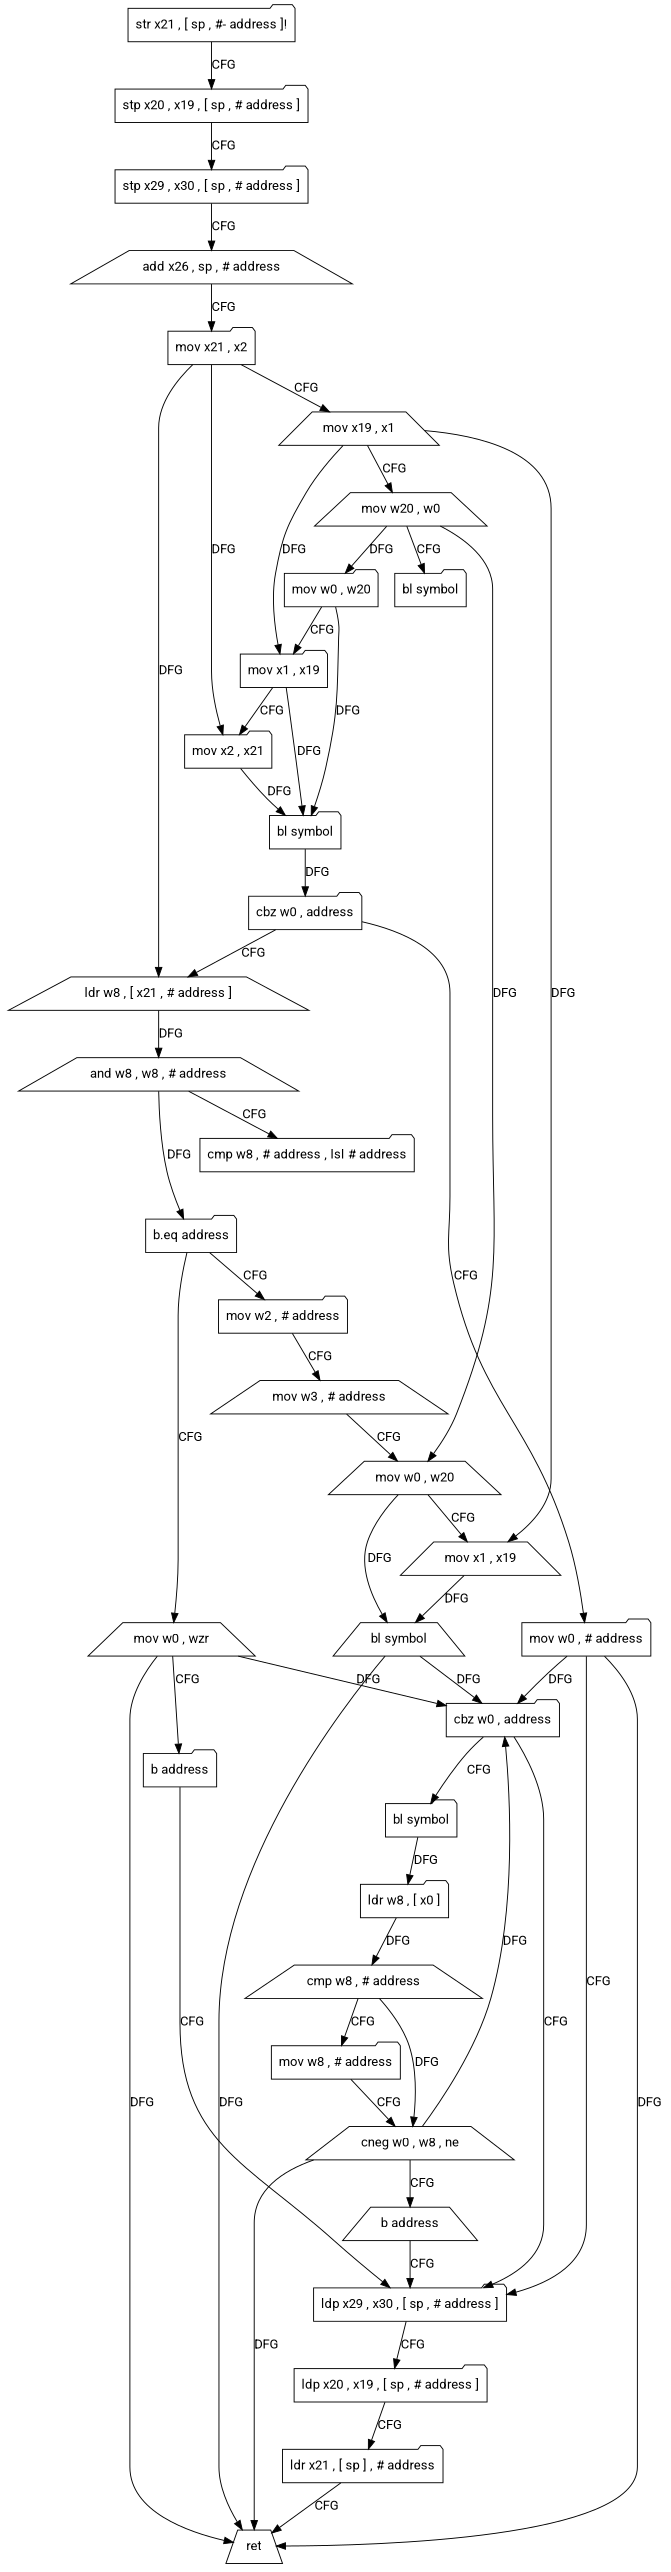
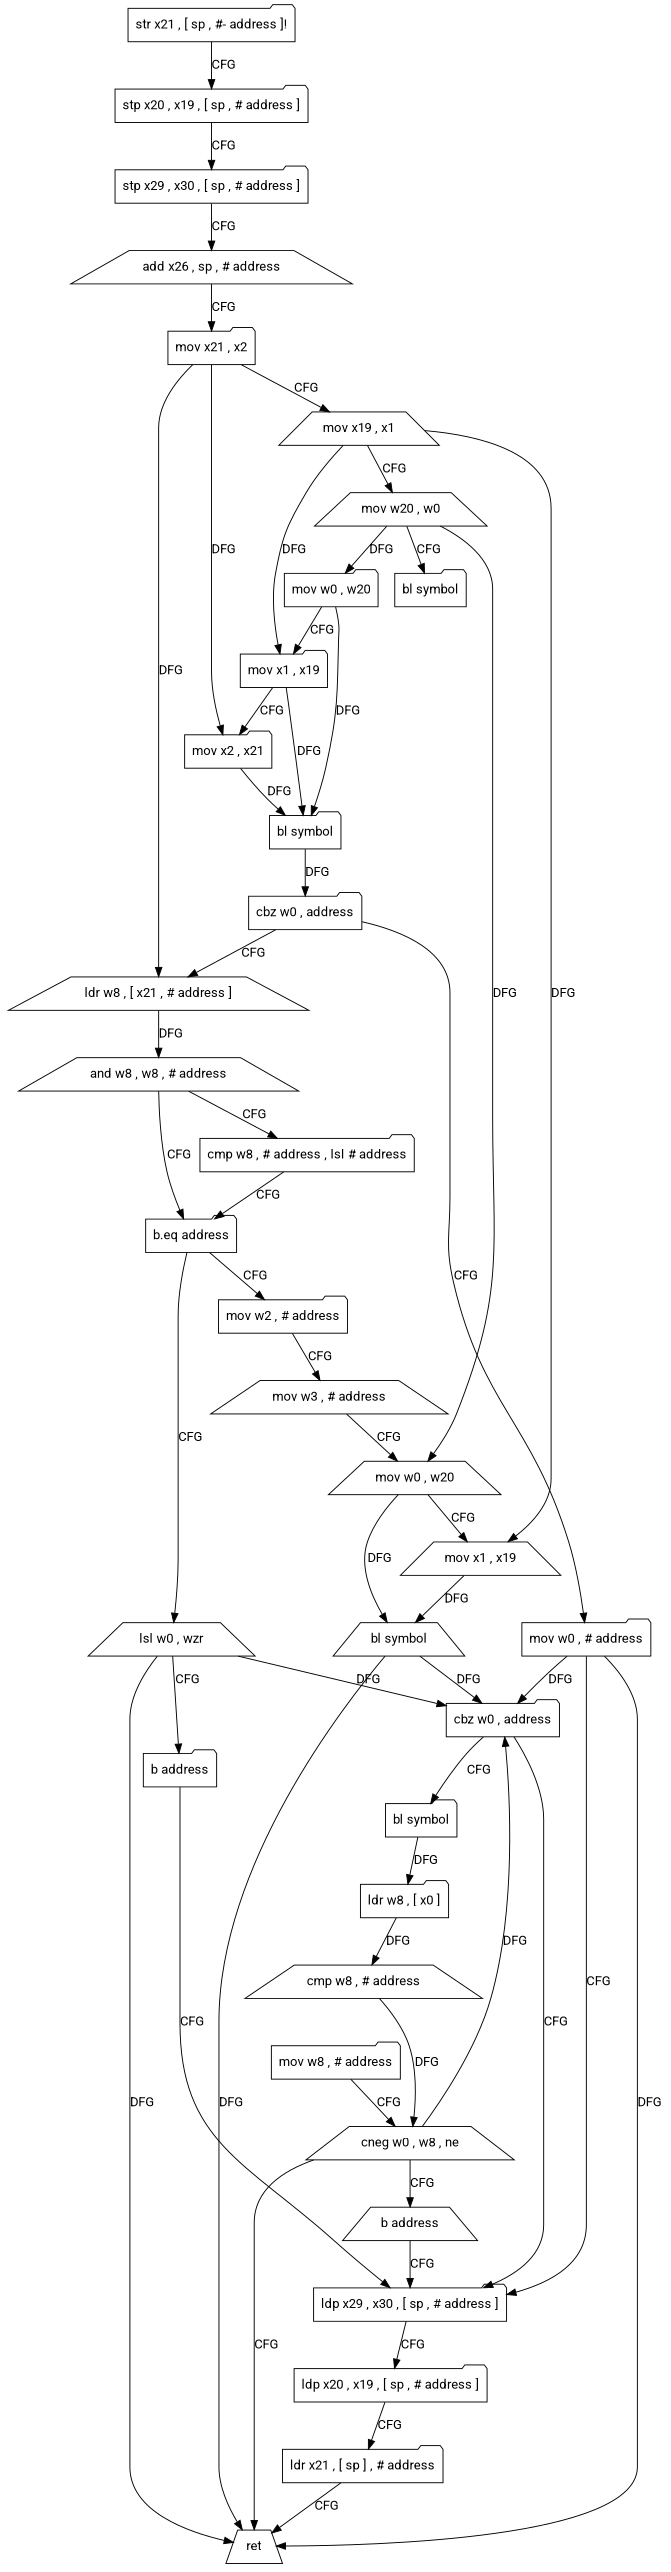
(180, 1155) -> (180, 1155)
none -> (253, 1193)
(172, 1639) -> (172, 1639)
(351, 2018) -> none
(267, 2345) -> (267, 2345)
